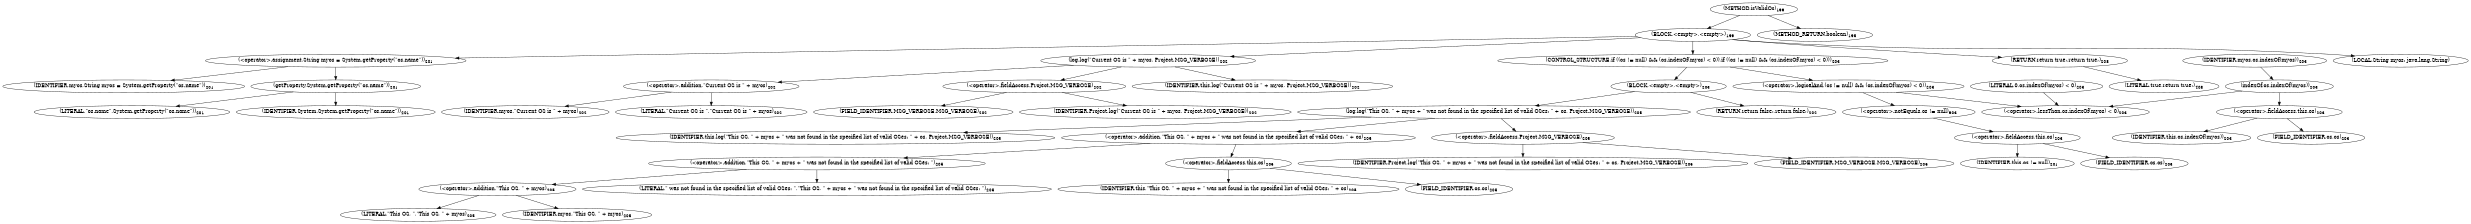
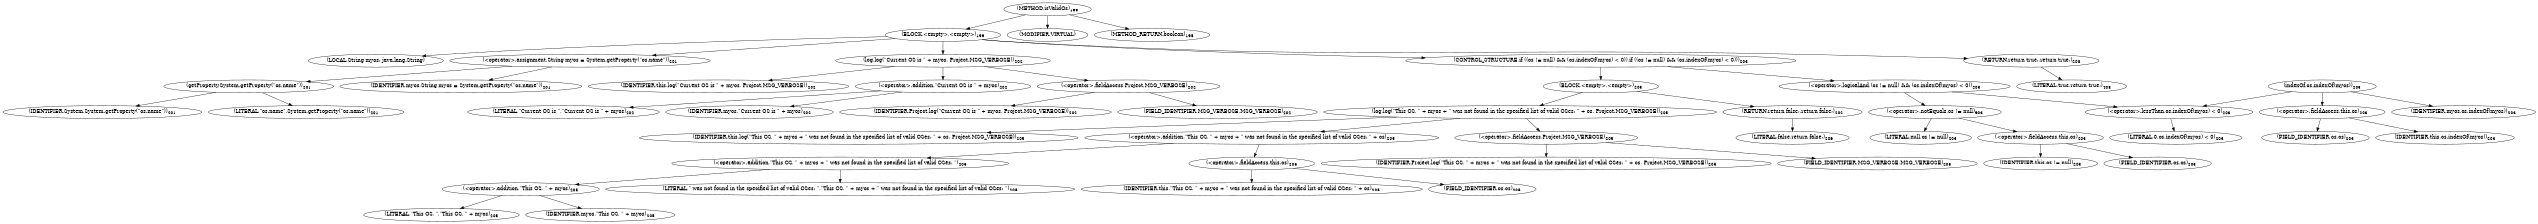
none -> (1048, 35)
(2266, 72) -> (2390, 99)
(2050, 98) -> (2172, 123)
none -> (1793, 138)
none -> (1921, 138)
(2054, 163) -> (2077, 163)
